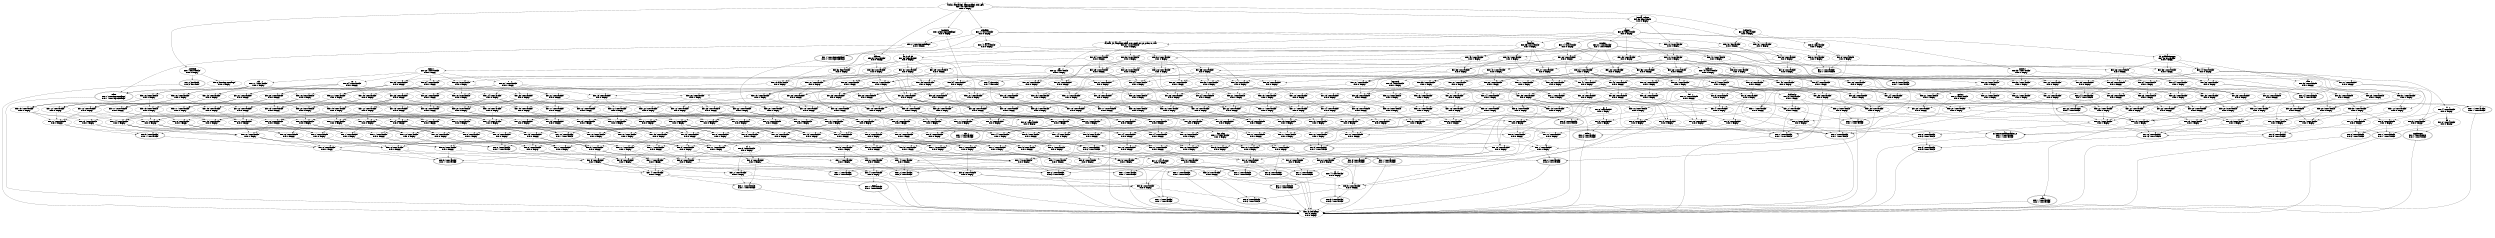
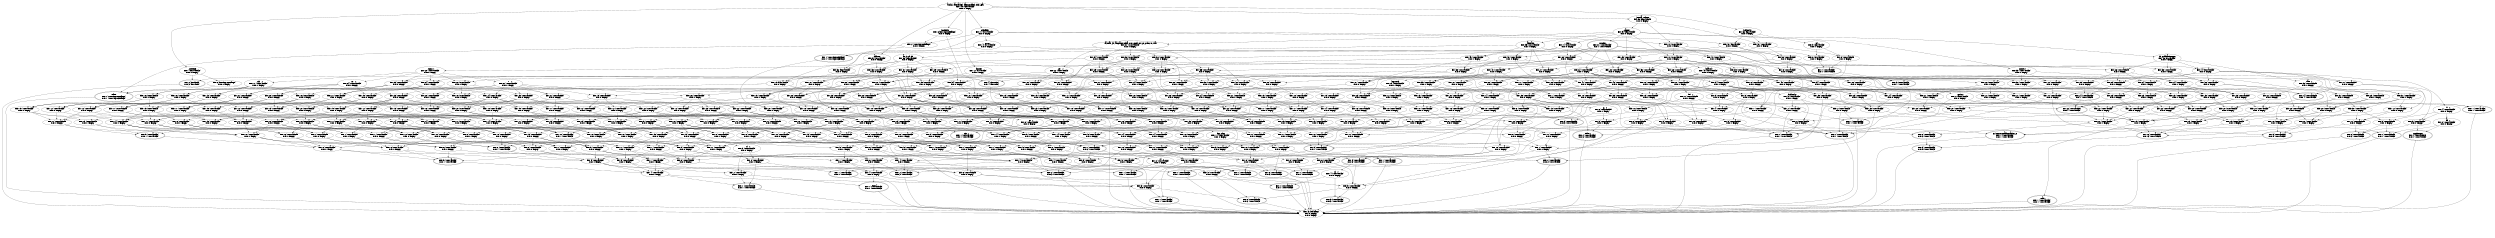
none -> (978, 71)
